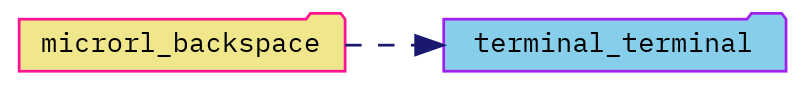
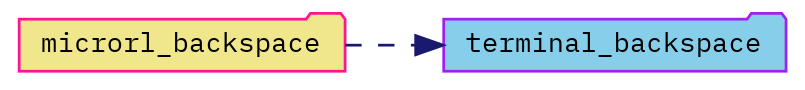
(615, 45) -> (615, 45)
